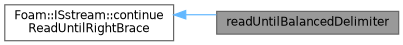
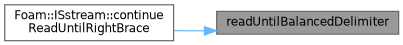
(201, 15) -> (189, 31)
